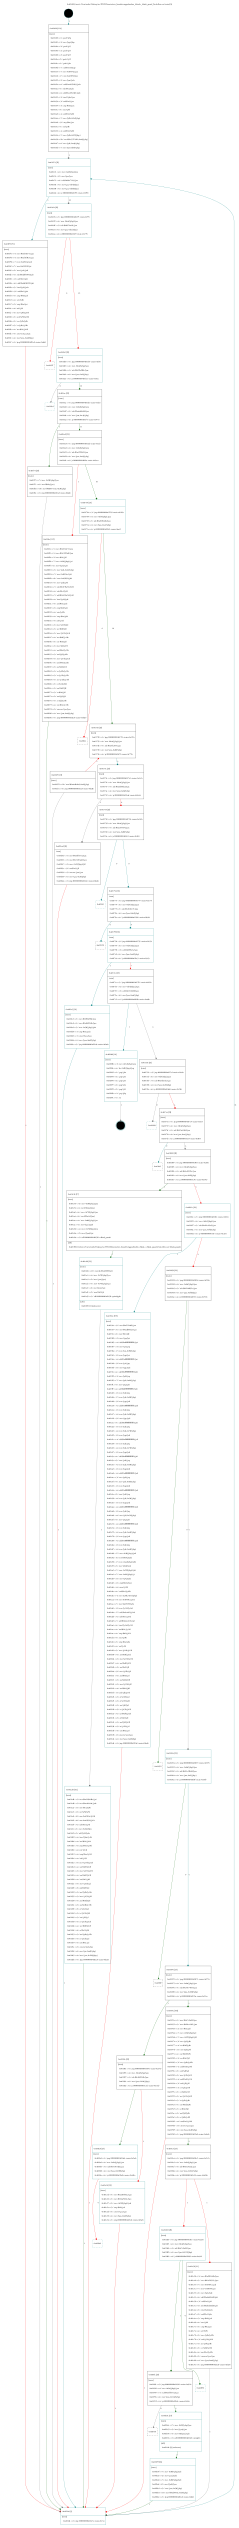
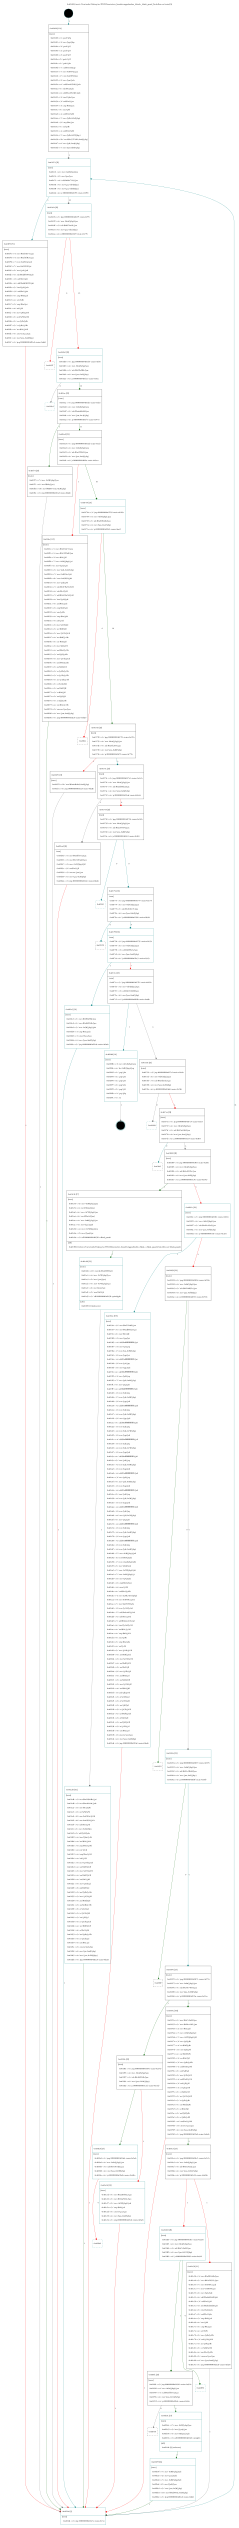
(92, 766) -> (90, 764)
